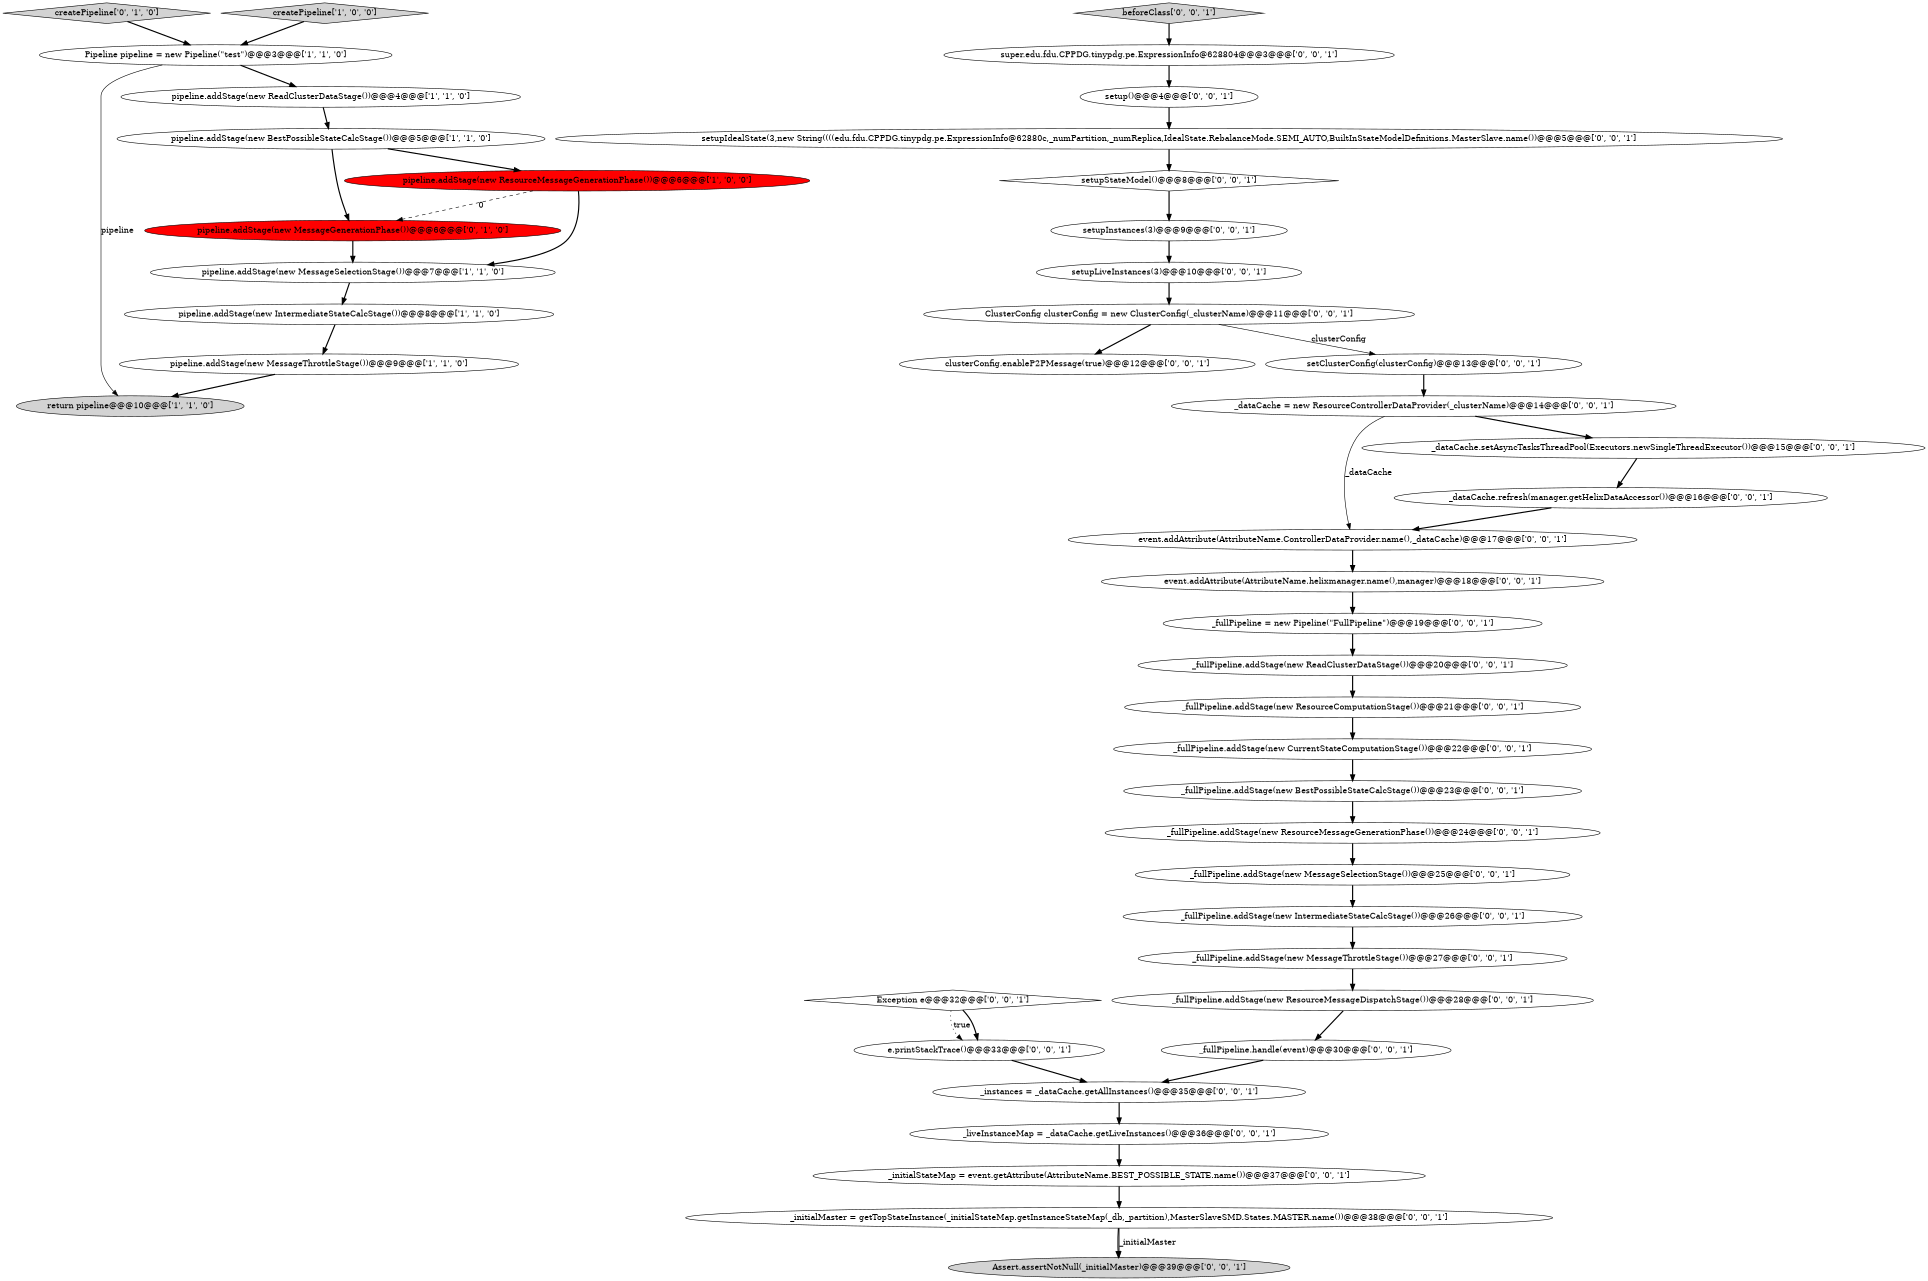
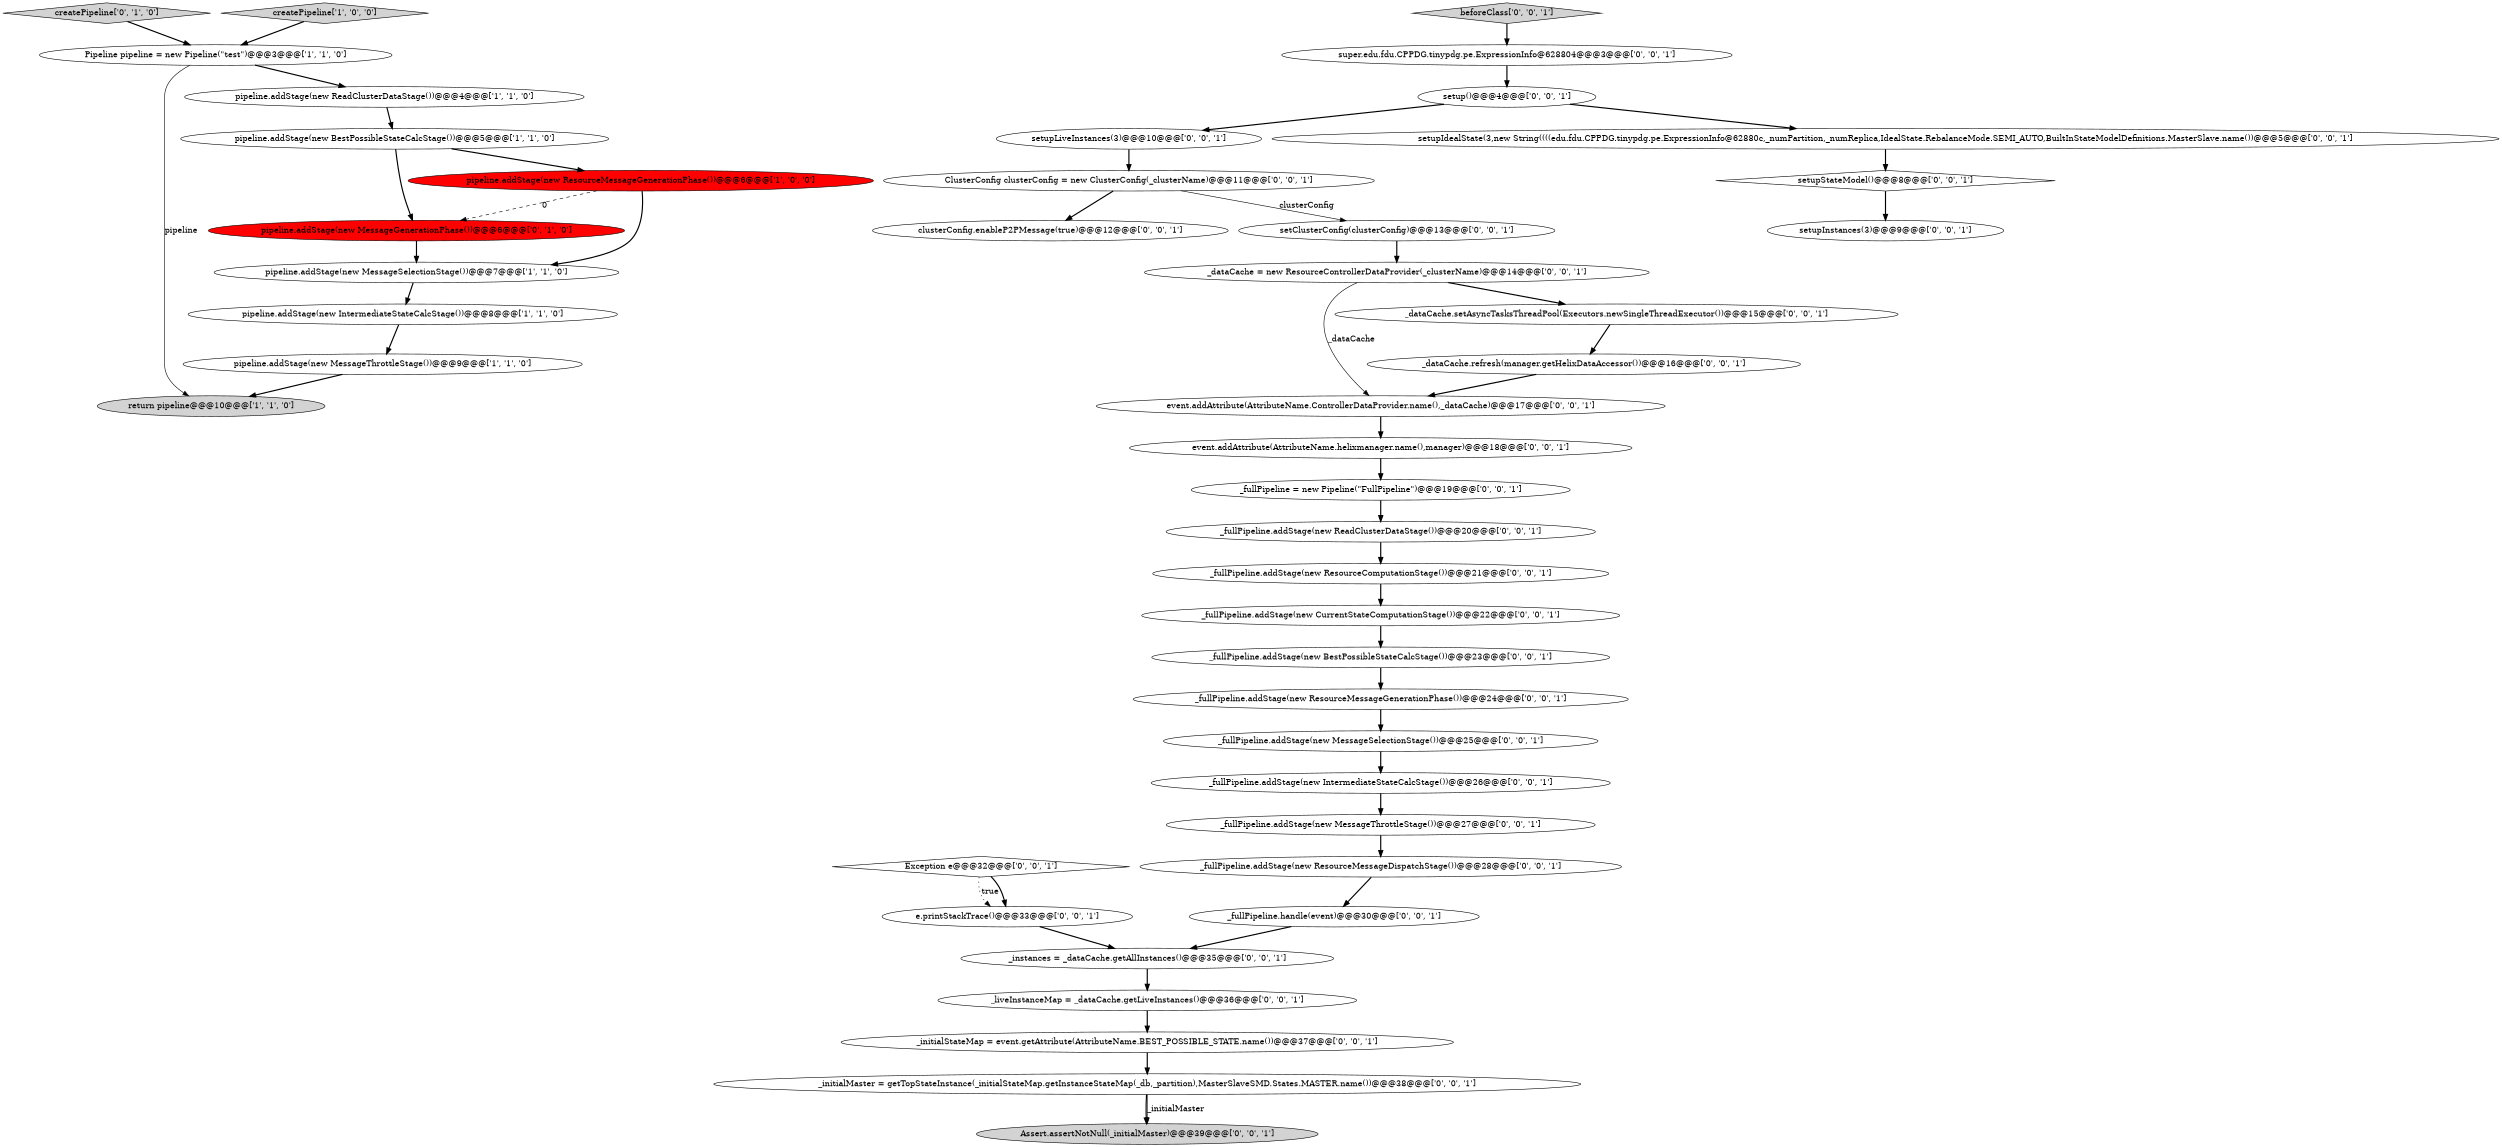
(1169, 249) -> (1327, 117)
